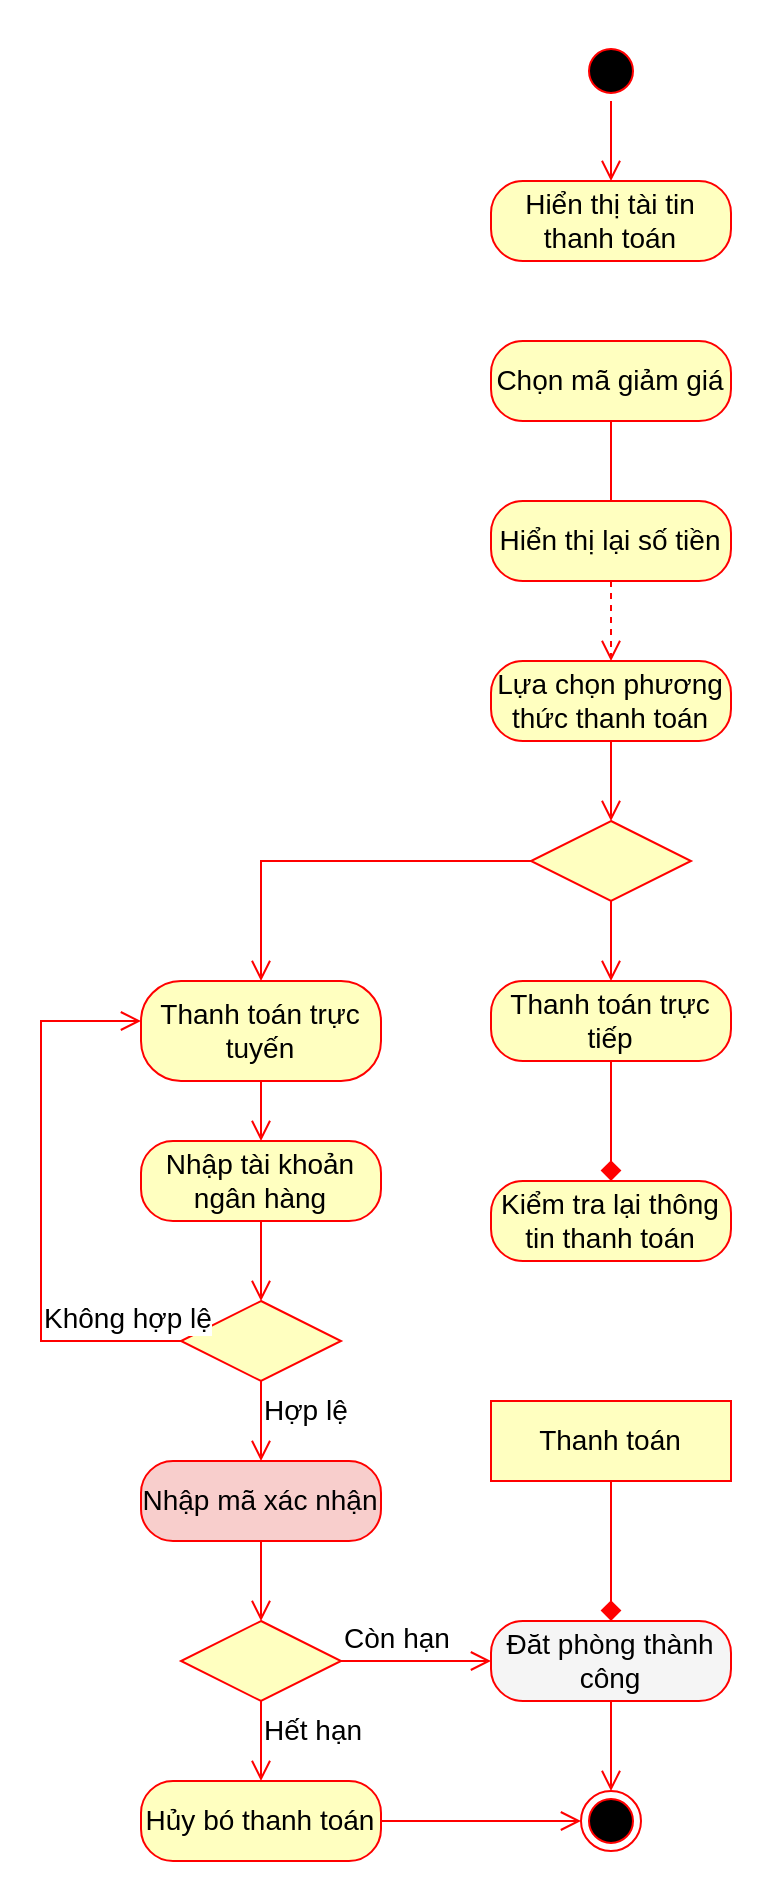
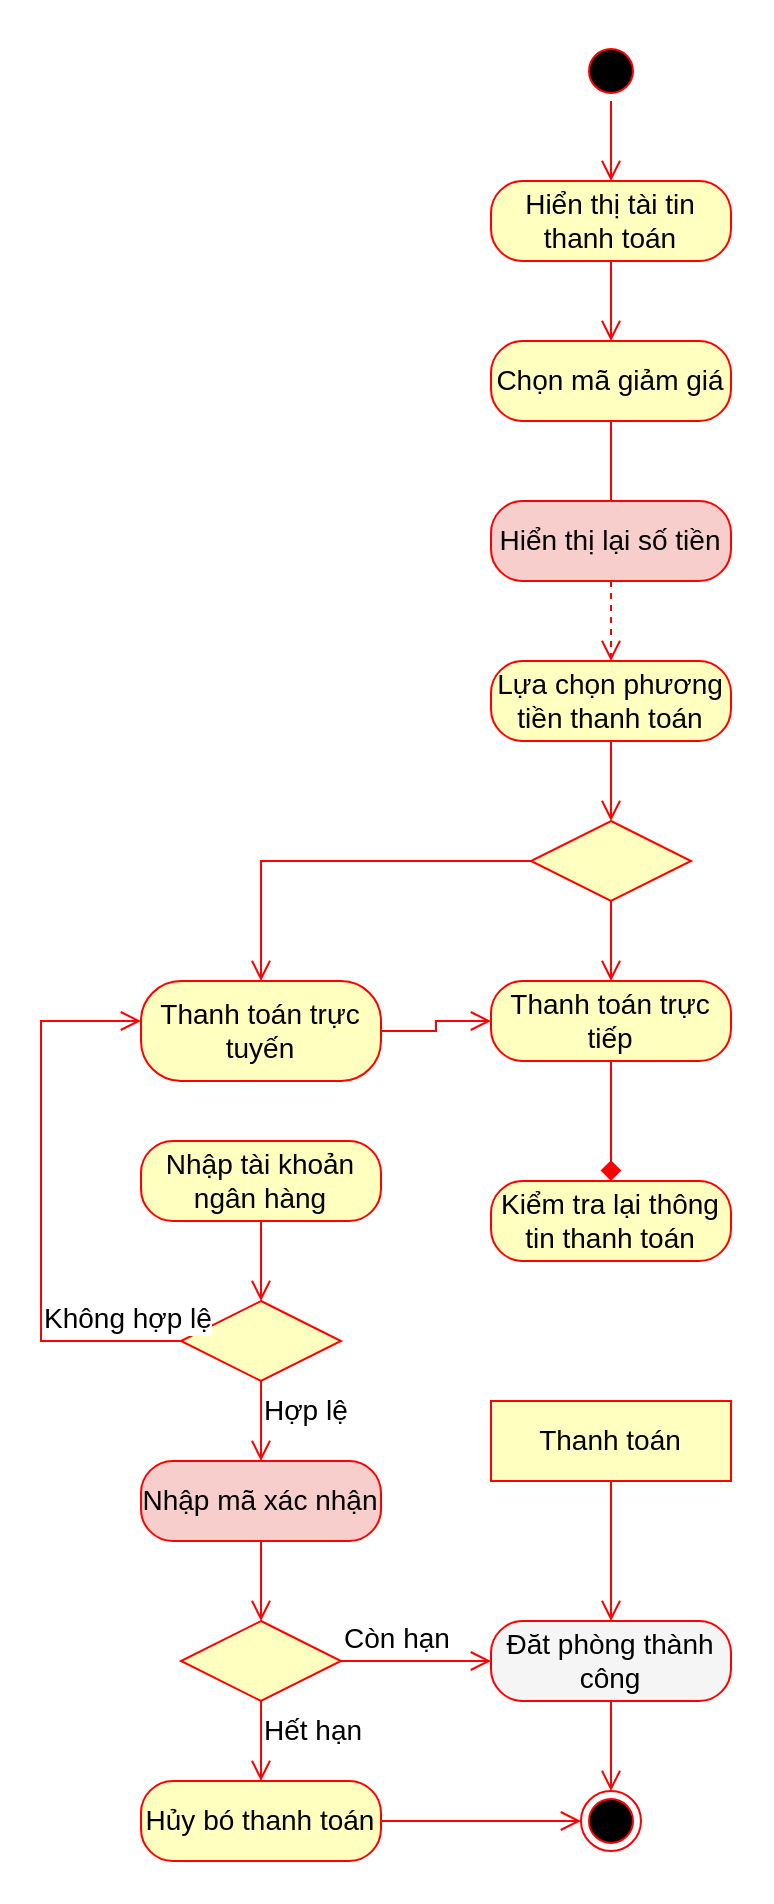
none -> (611, 298)
(611, 541) -> (611, 541)
(611, 701) -> (611, 701)
(261, 1108) -> (436, 1029)
(611, 1601) -> (611, 1608)
